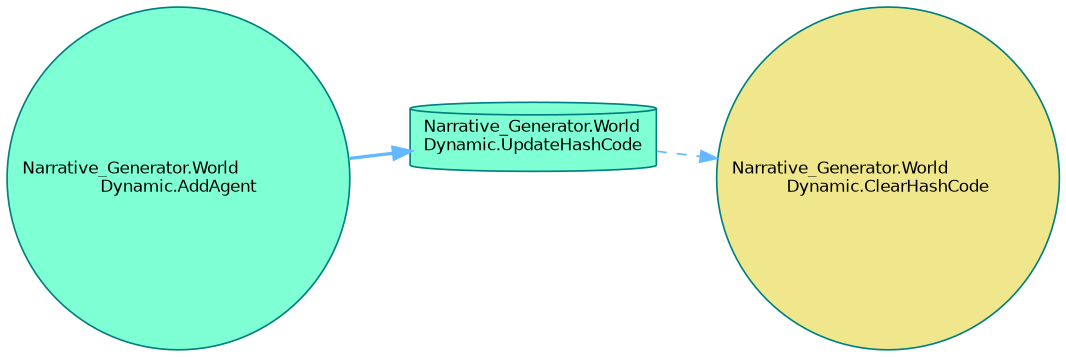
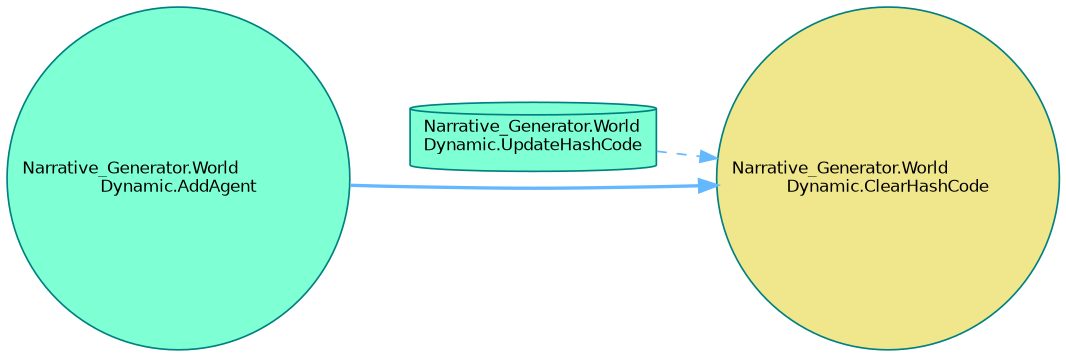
(371, 156) -> (525, 188)
